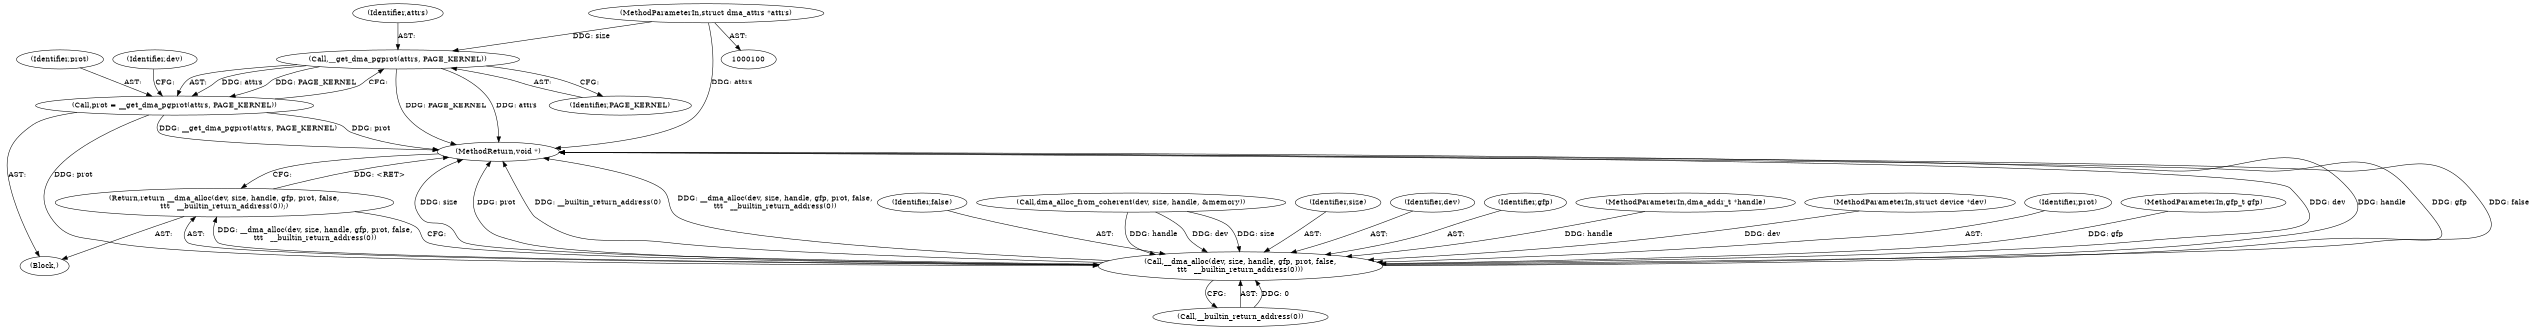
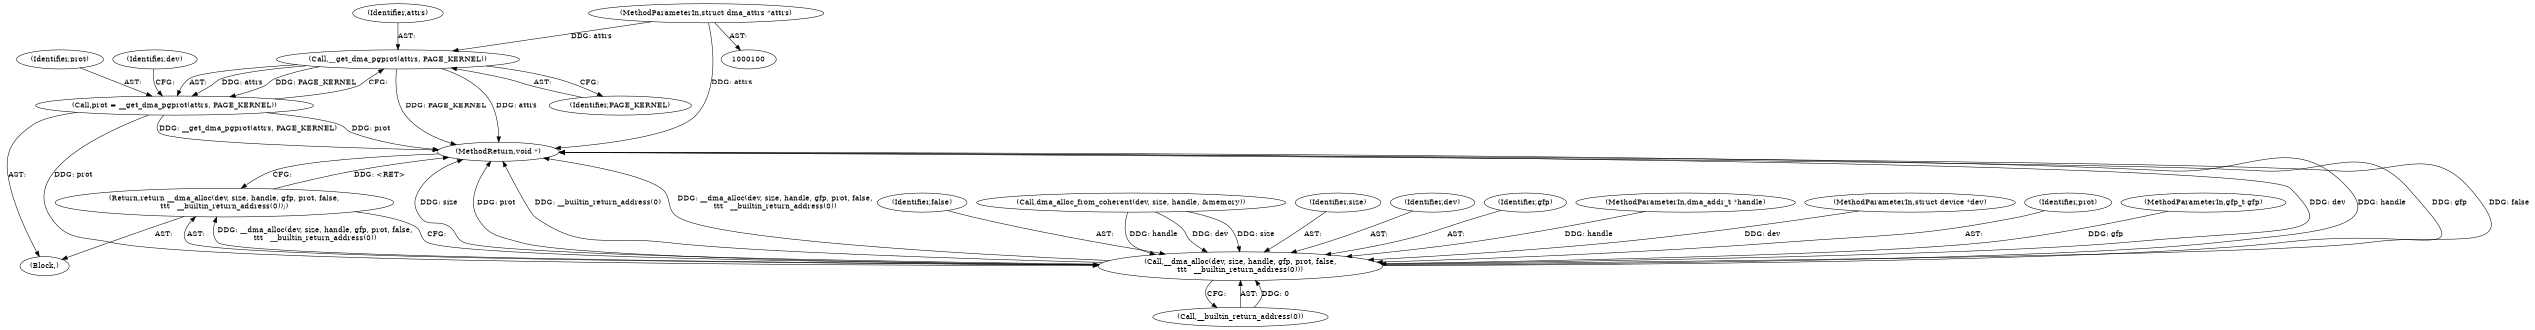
(592, 36) -> (592, 36)
